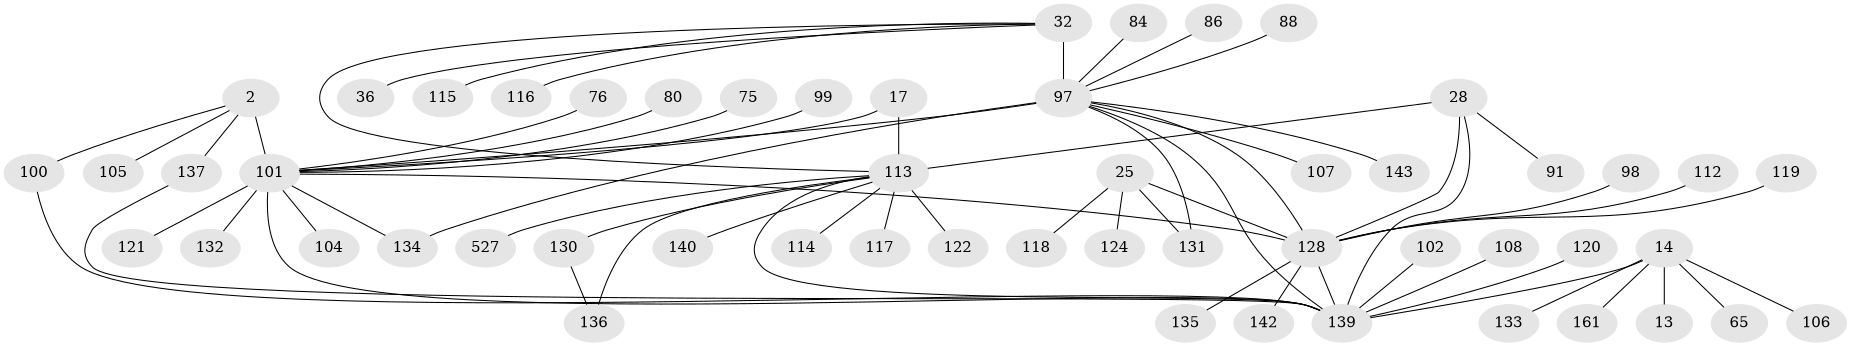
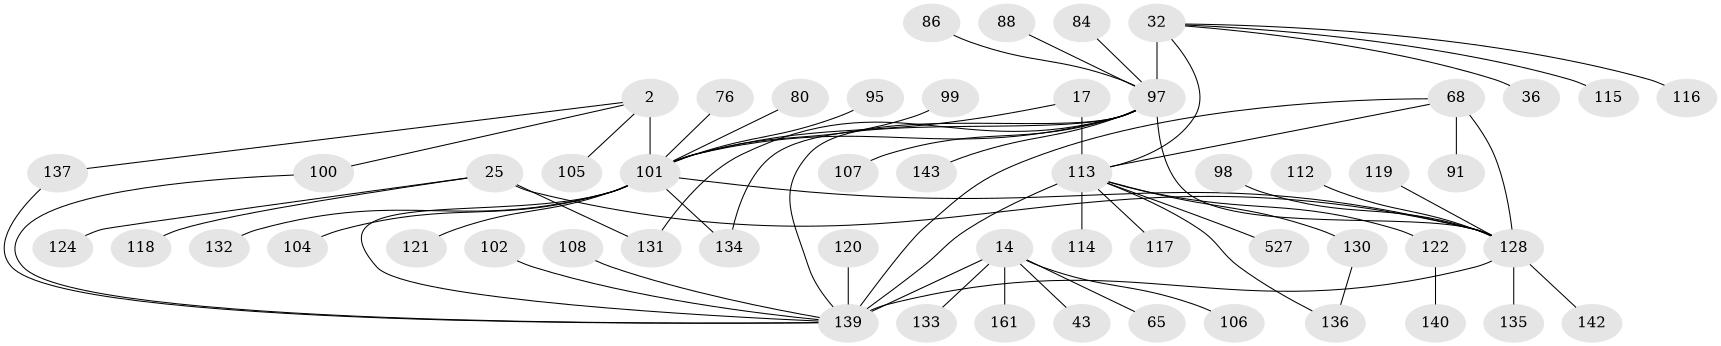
(748, 98) -> (875, 98)
(1459, 98) -> (1456, 98)
(802, 204) -> (1435, 286)
(1664, 323) -> (1082, 323)
